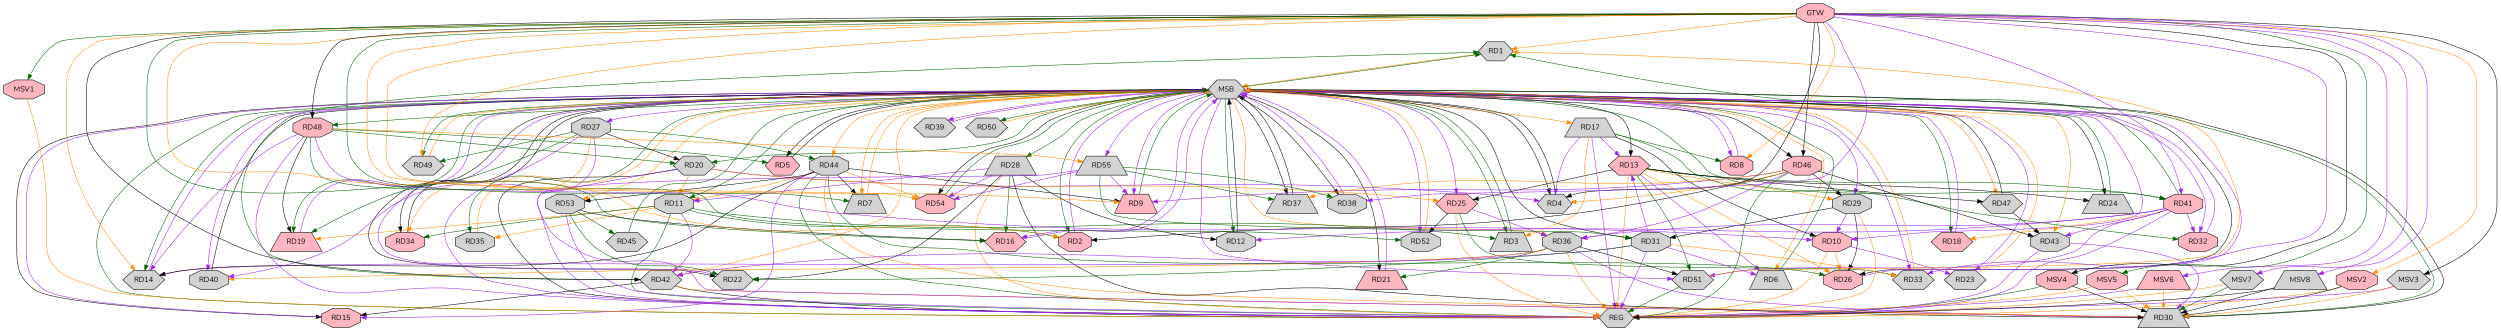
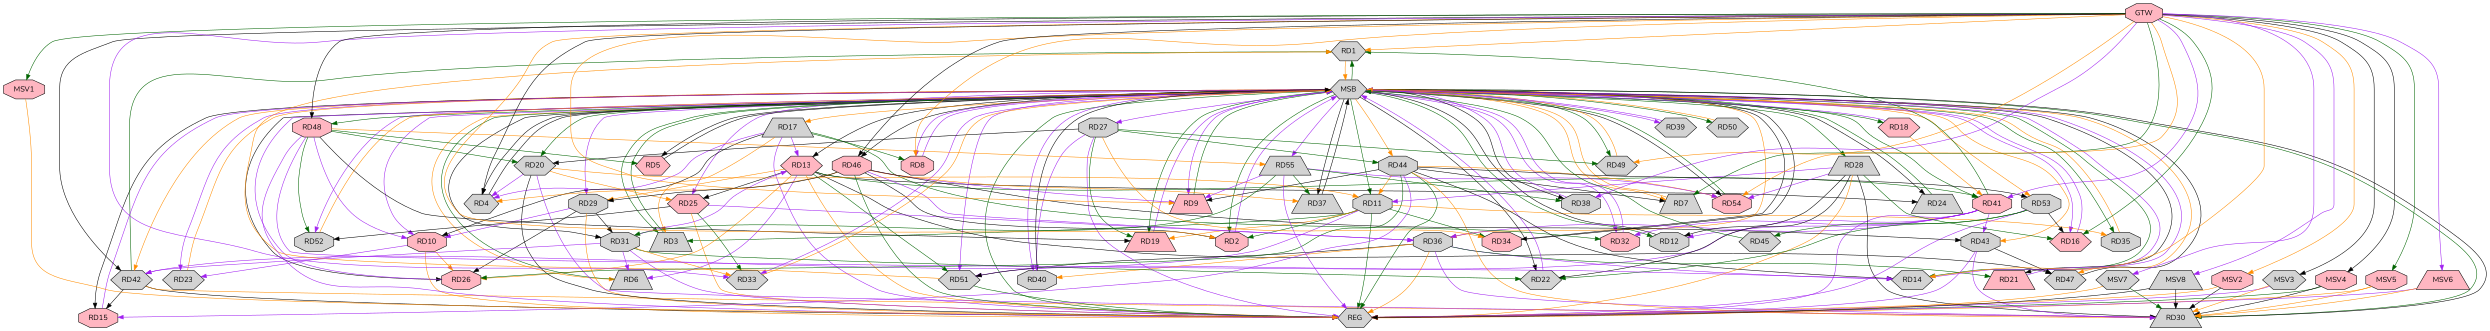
(2024, 221) -> (2021, 260)
(2072, 226) -> (1944, 164)
